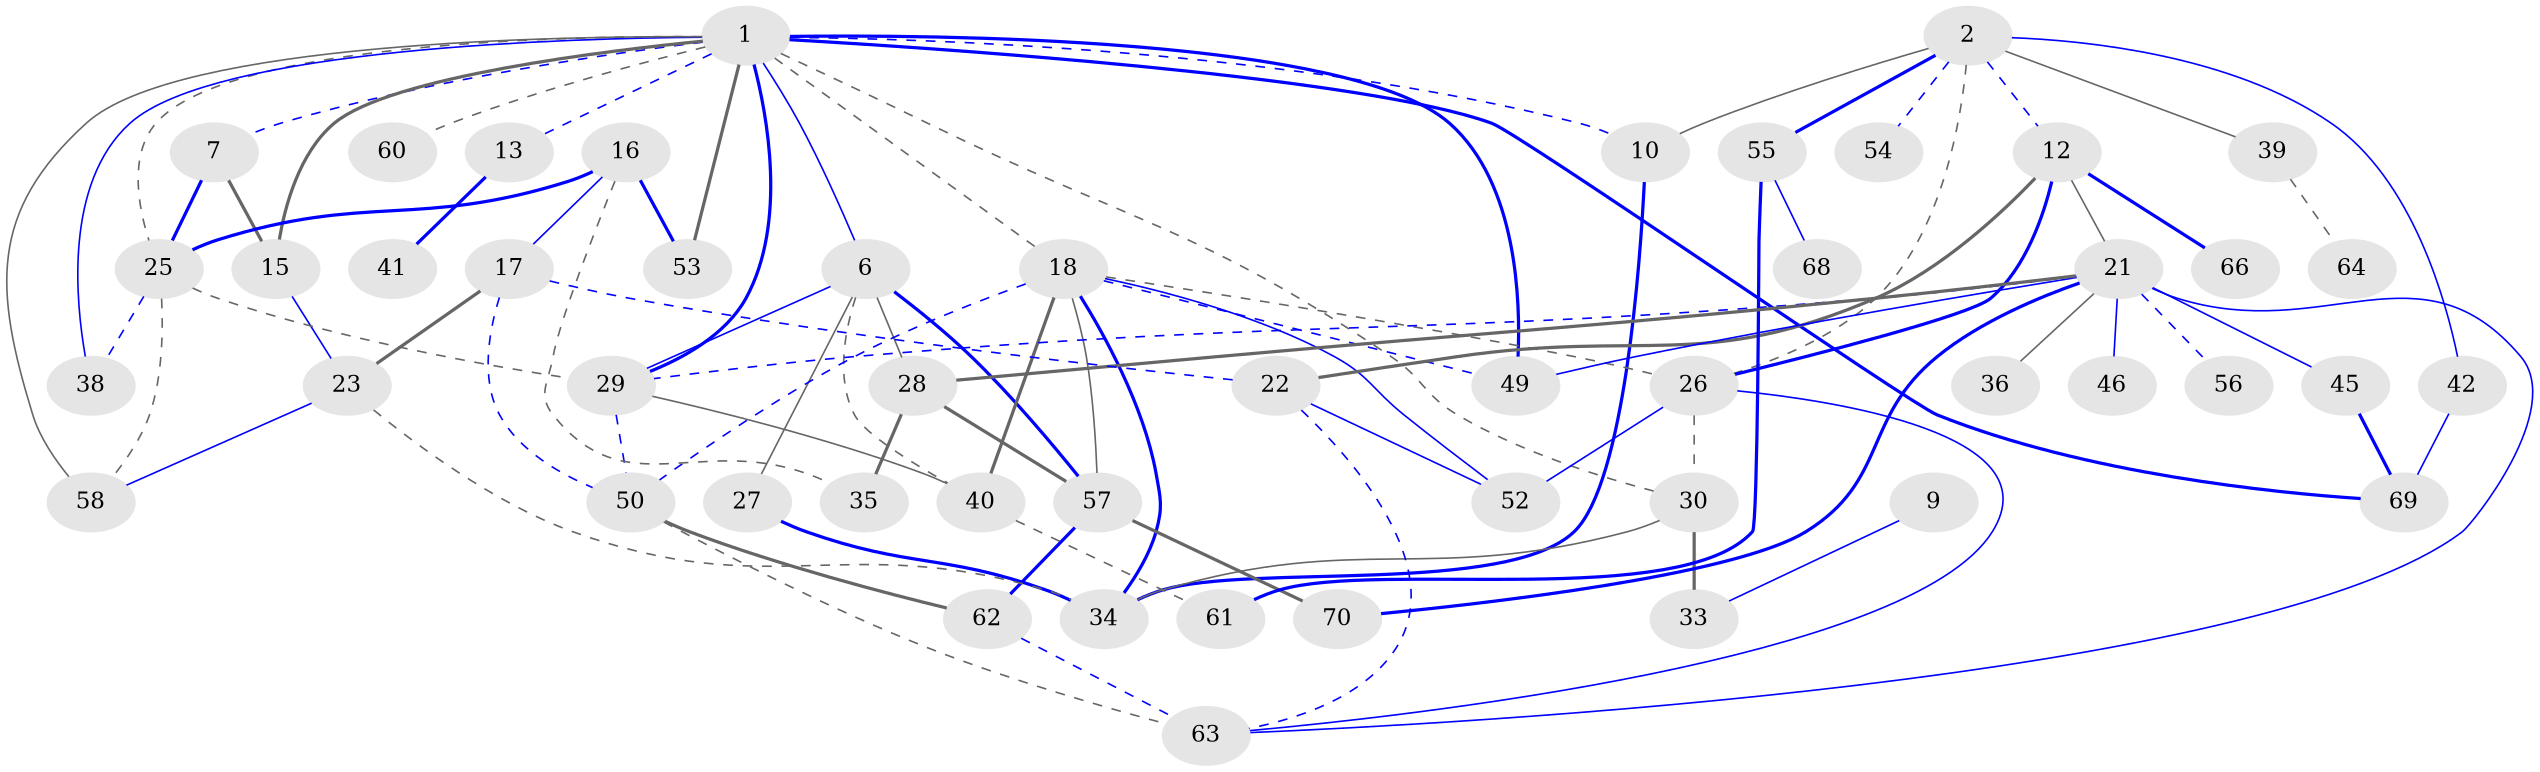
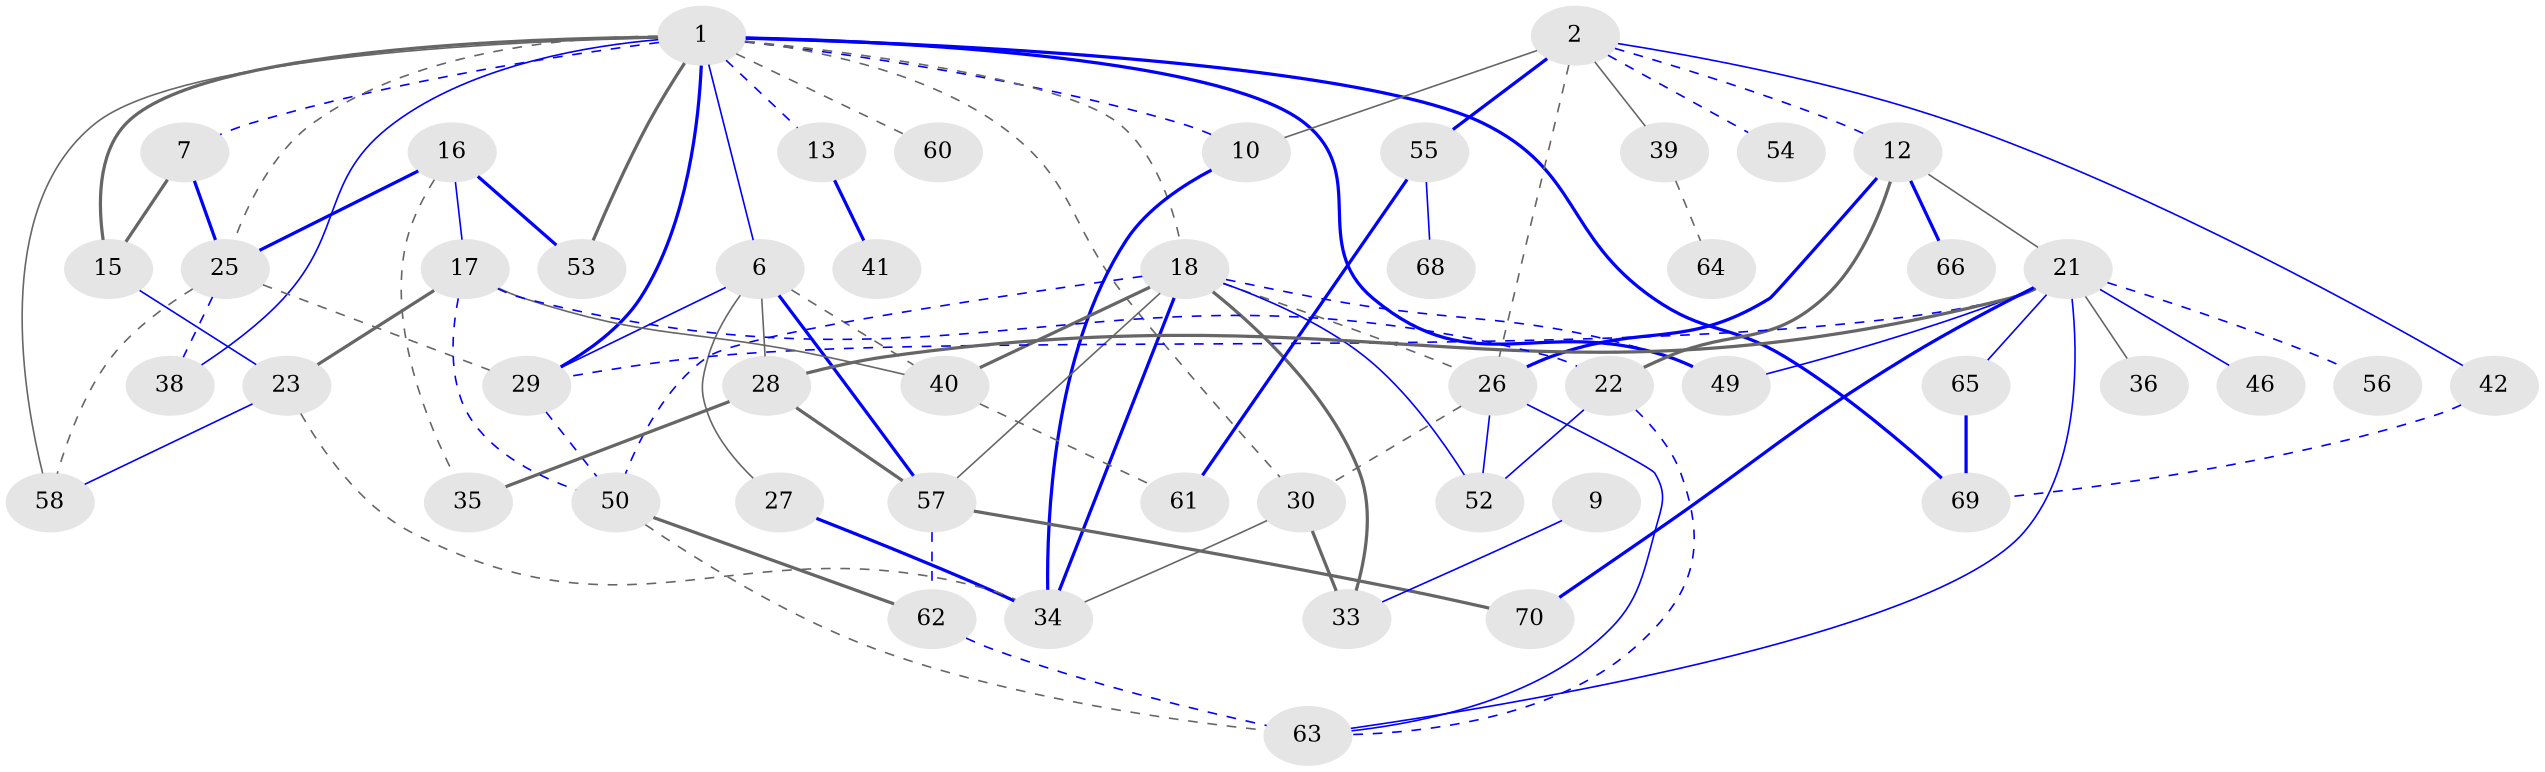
(2346, 386) -> (1966, 386)
none -> (1333, 421)
(801, 434) -> (700, 336)
(2433, 444) -> (2238, 463)
(1043, 561) -> (932, 554)
